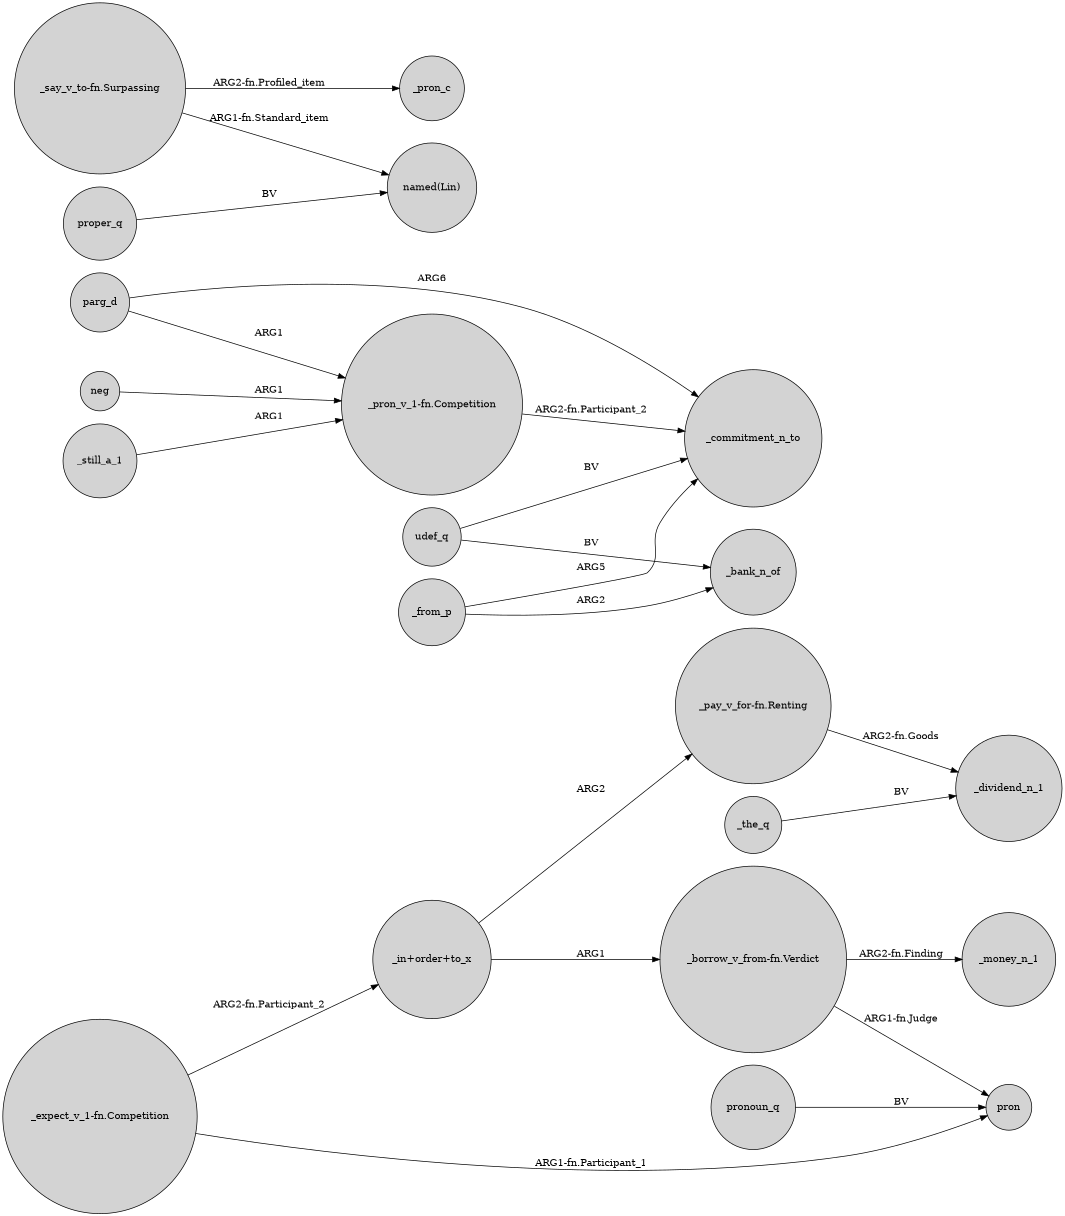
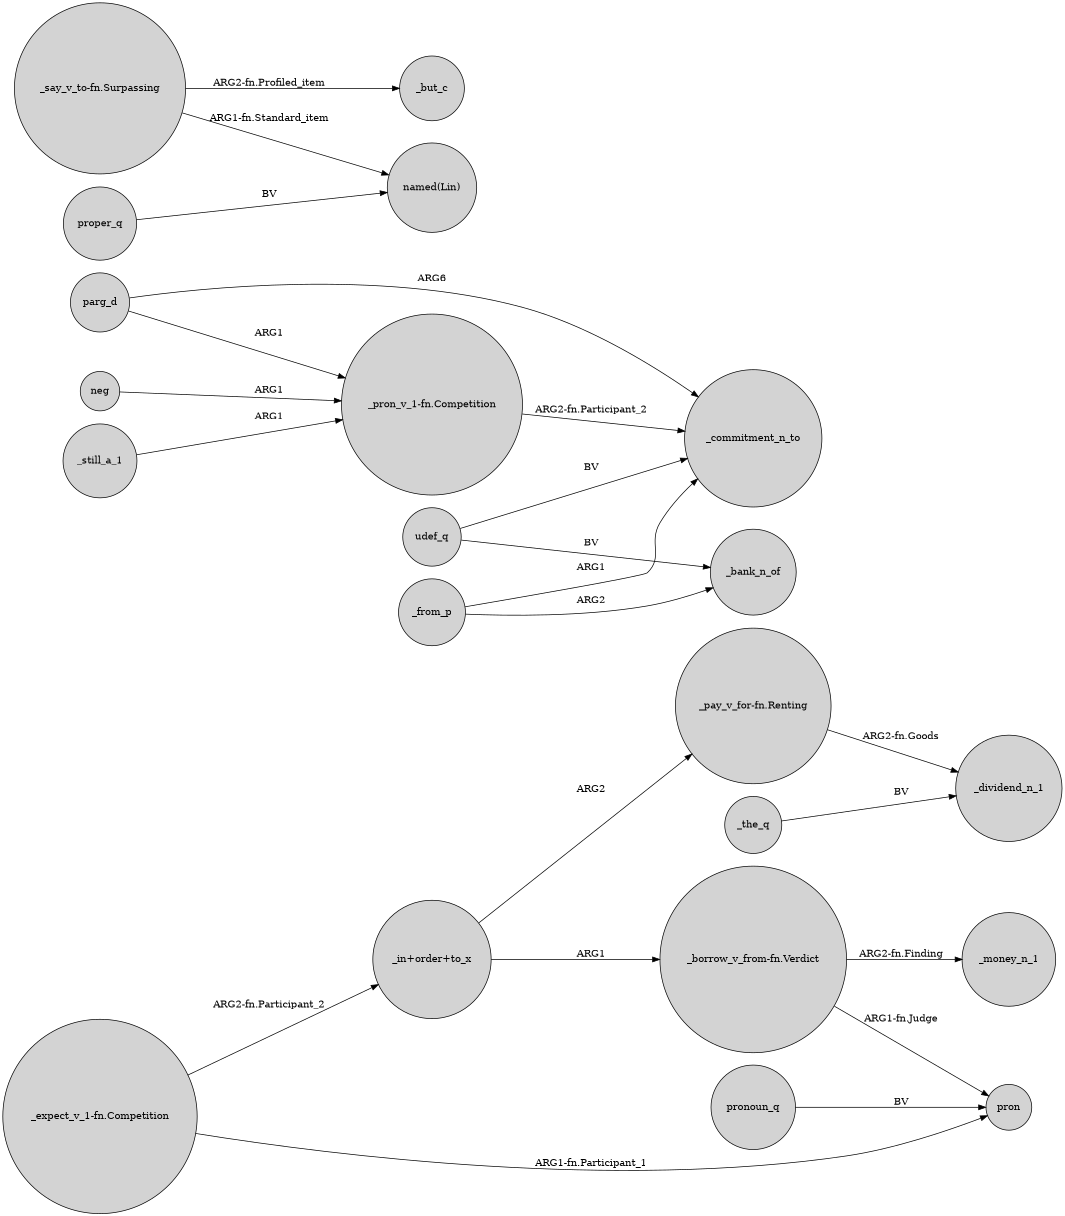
(432, 88) -> (432, 88)
(591, 568) -> (591, 568)
